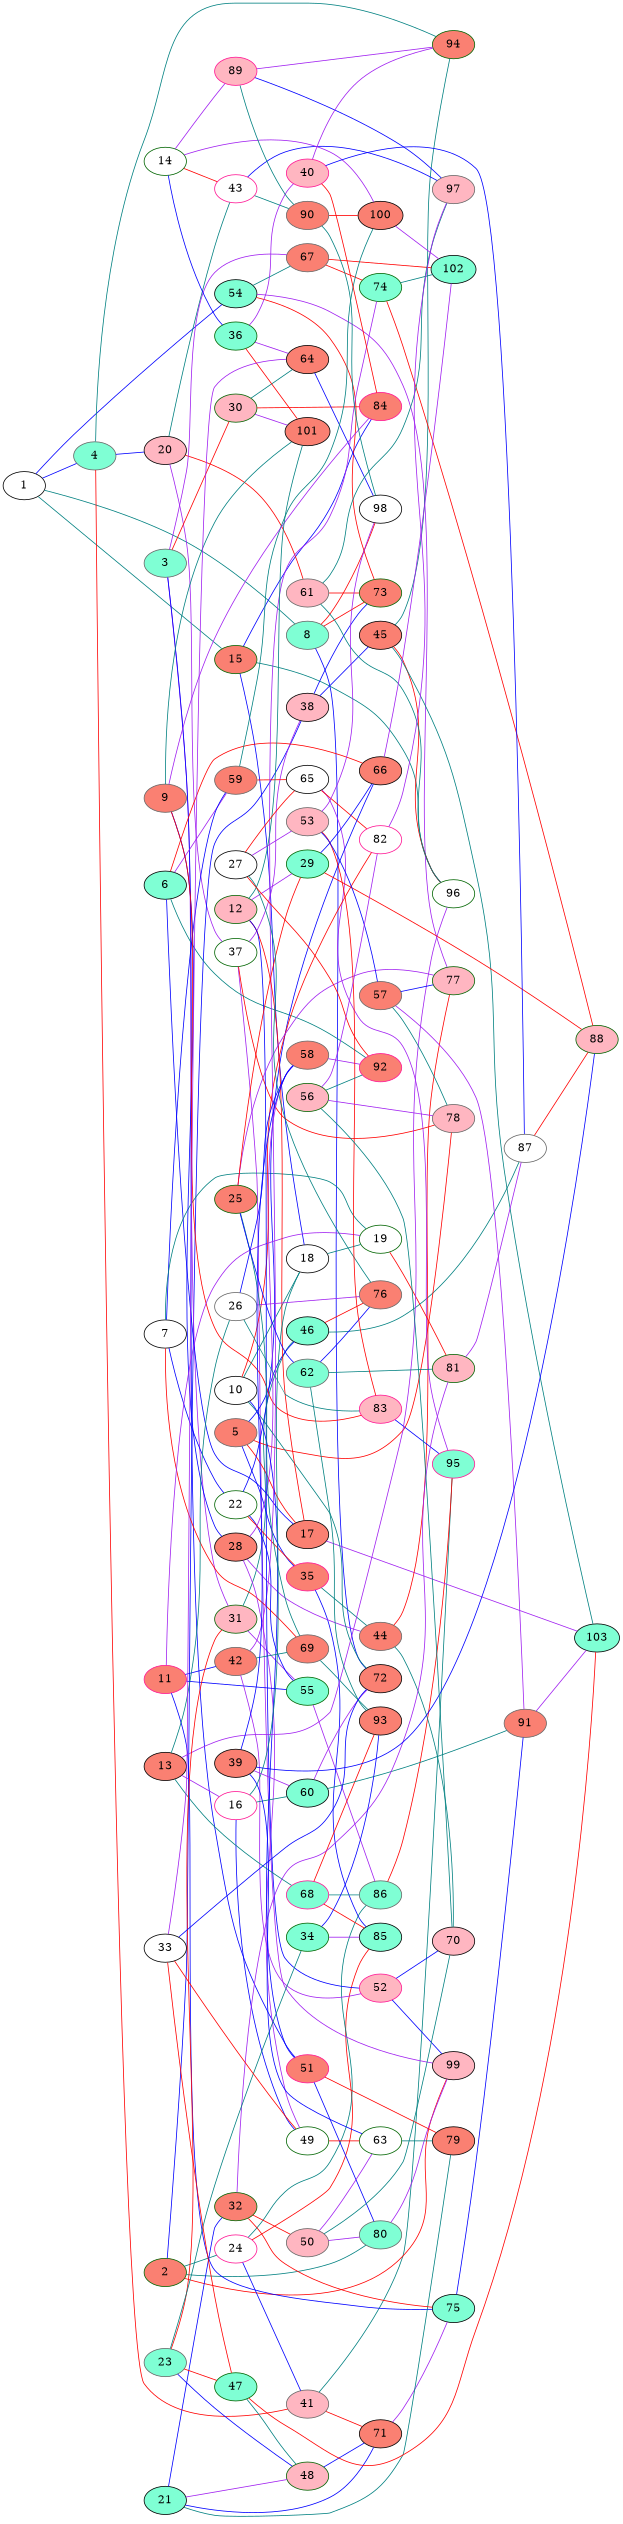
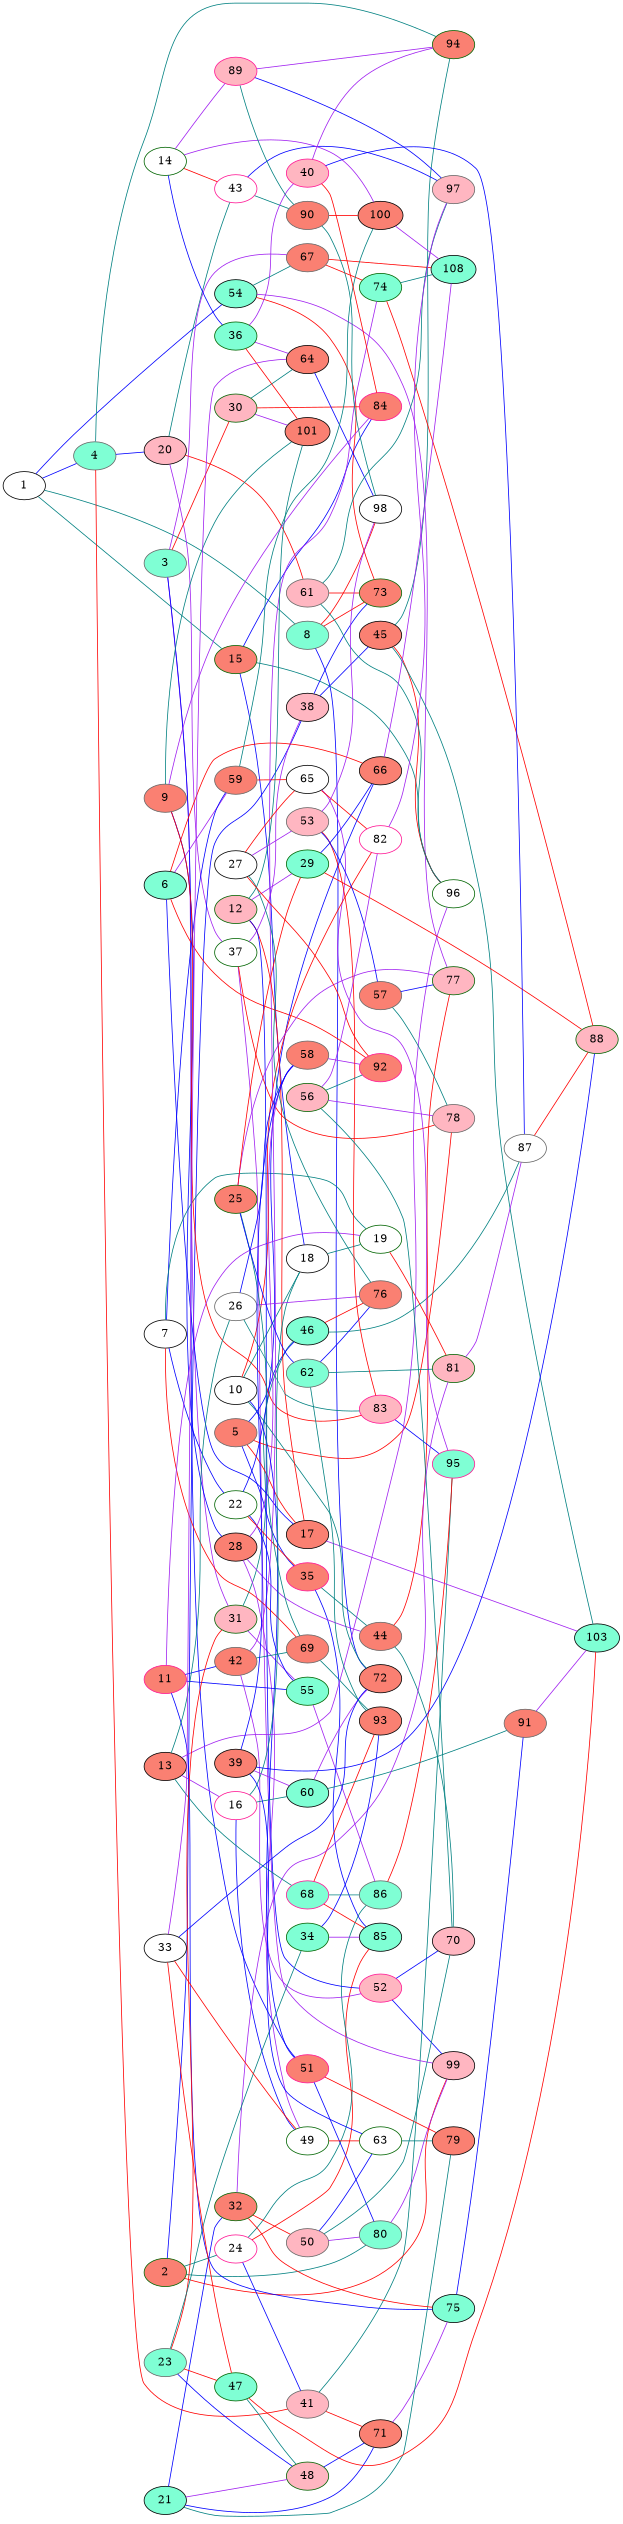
(454, 269) -> (454, 269)
(249, 999) -> (249, 999)
(505, 1341) -> none
(347, 2193) -> (347, 2193)
